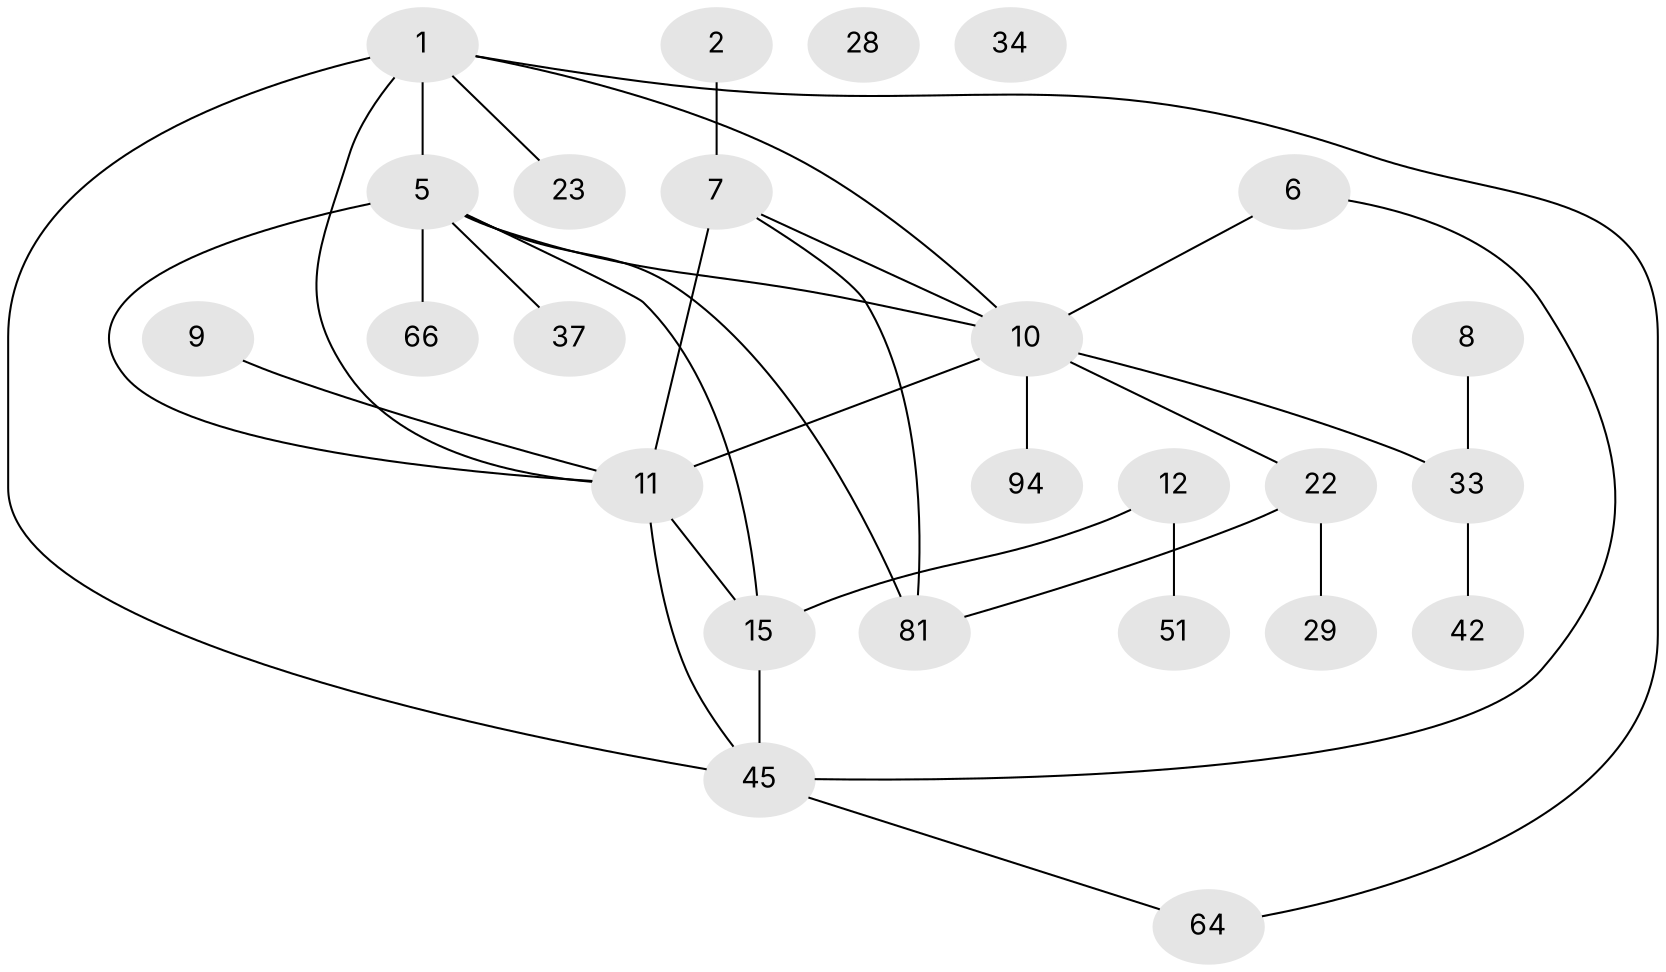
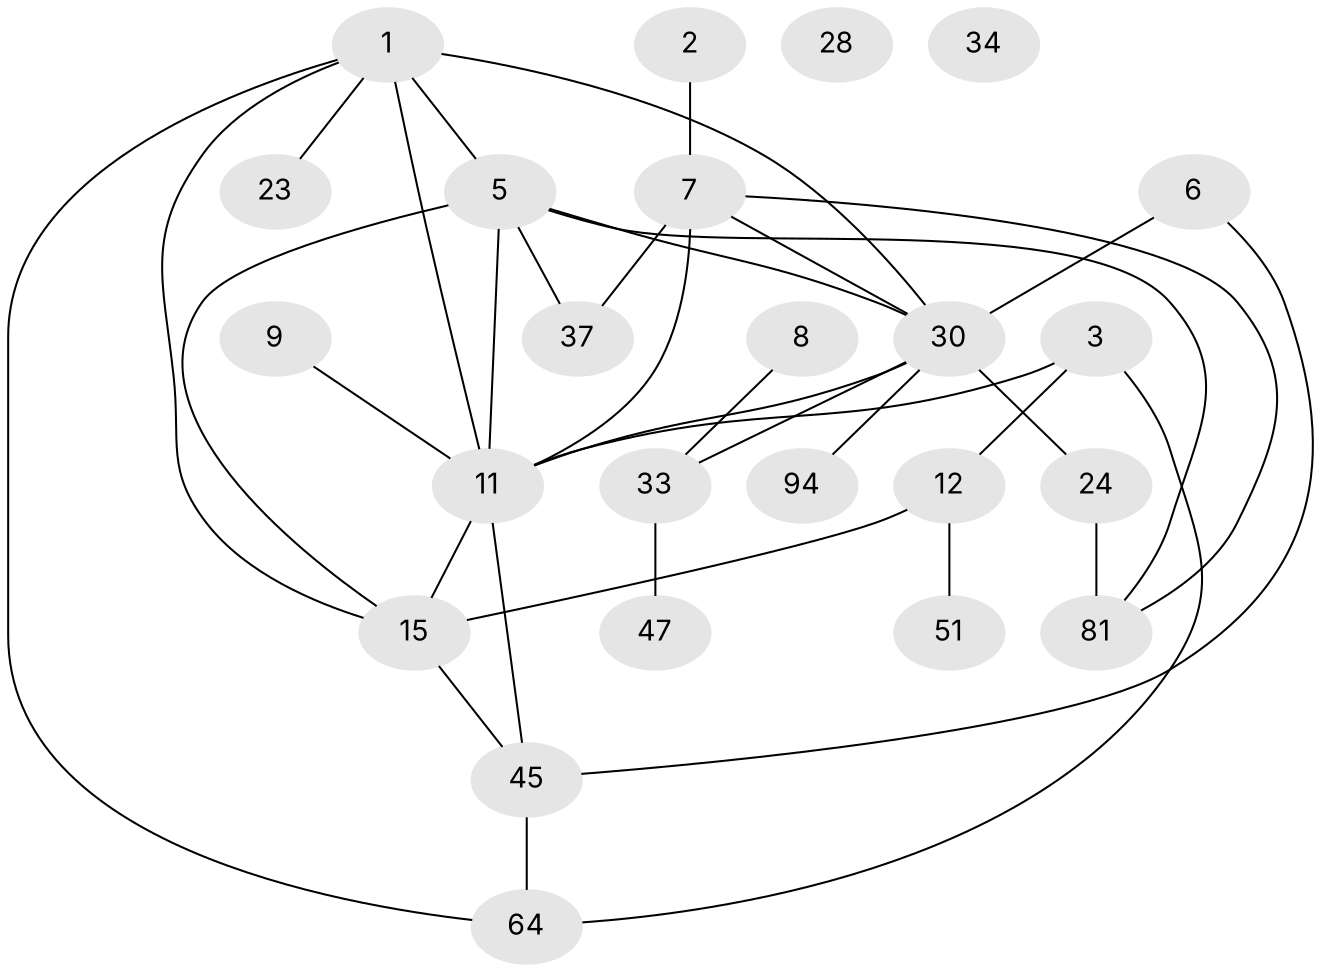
none -> (634, 265)
(423, 339) -> none
(1027, 339) -> (949, 339)
none -> (1096, 339)
(1321, 486) -> (1096, 486)
(39, 548) -> (170, 347)
(1321, 633) -> none
(1468, 633) -> (655, 633)
